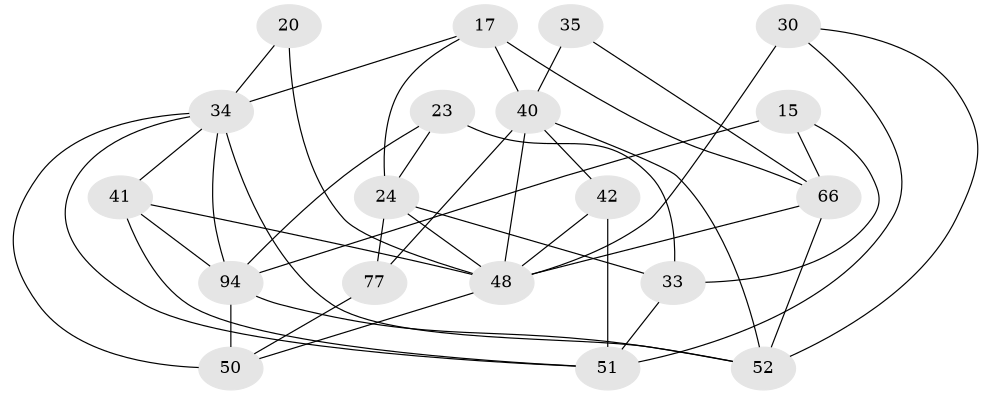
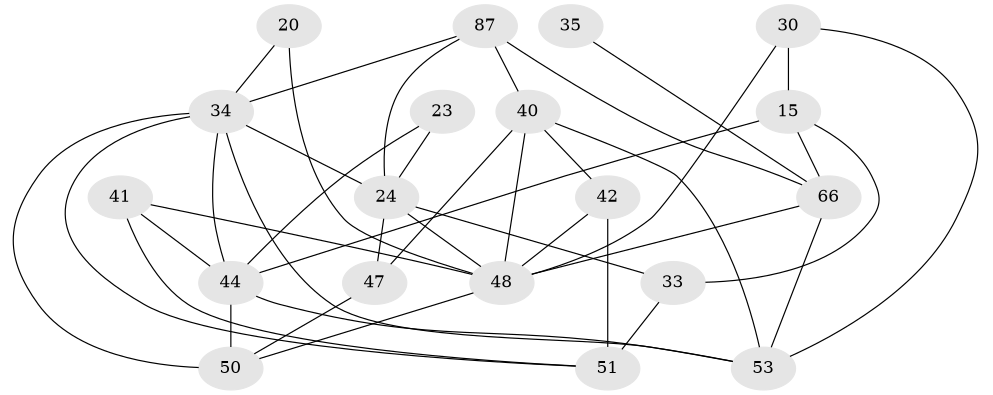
(485, 26) -> (485, 26)
(553, 62) -> none
(586, 145) -> none
(171, 155) -> (298, 152)
(865, 254) -> (788, 69)
(231, 283) -> (231, 283)
(375, 283) -> (375, 283)
(763, 369) -> (763, 369)
